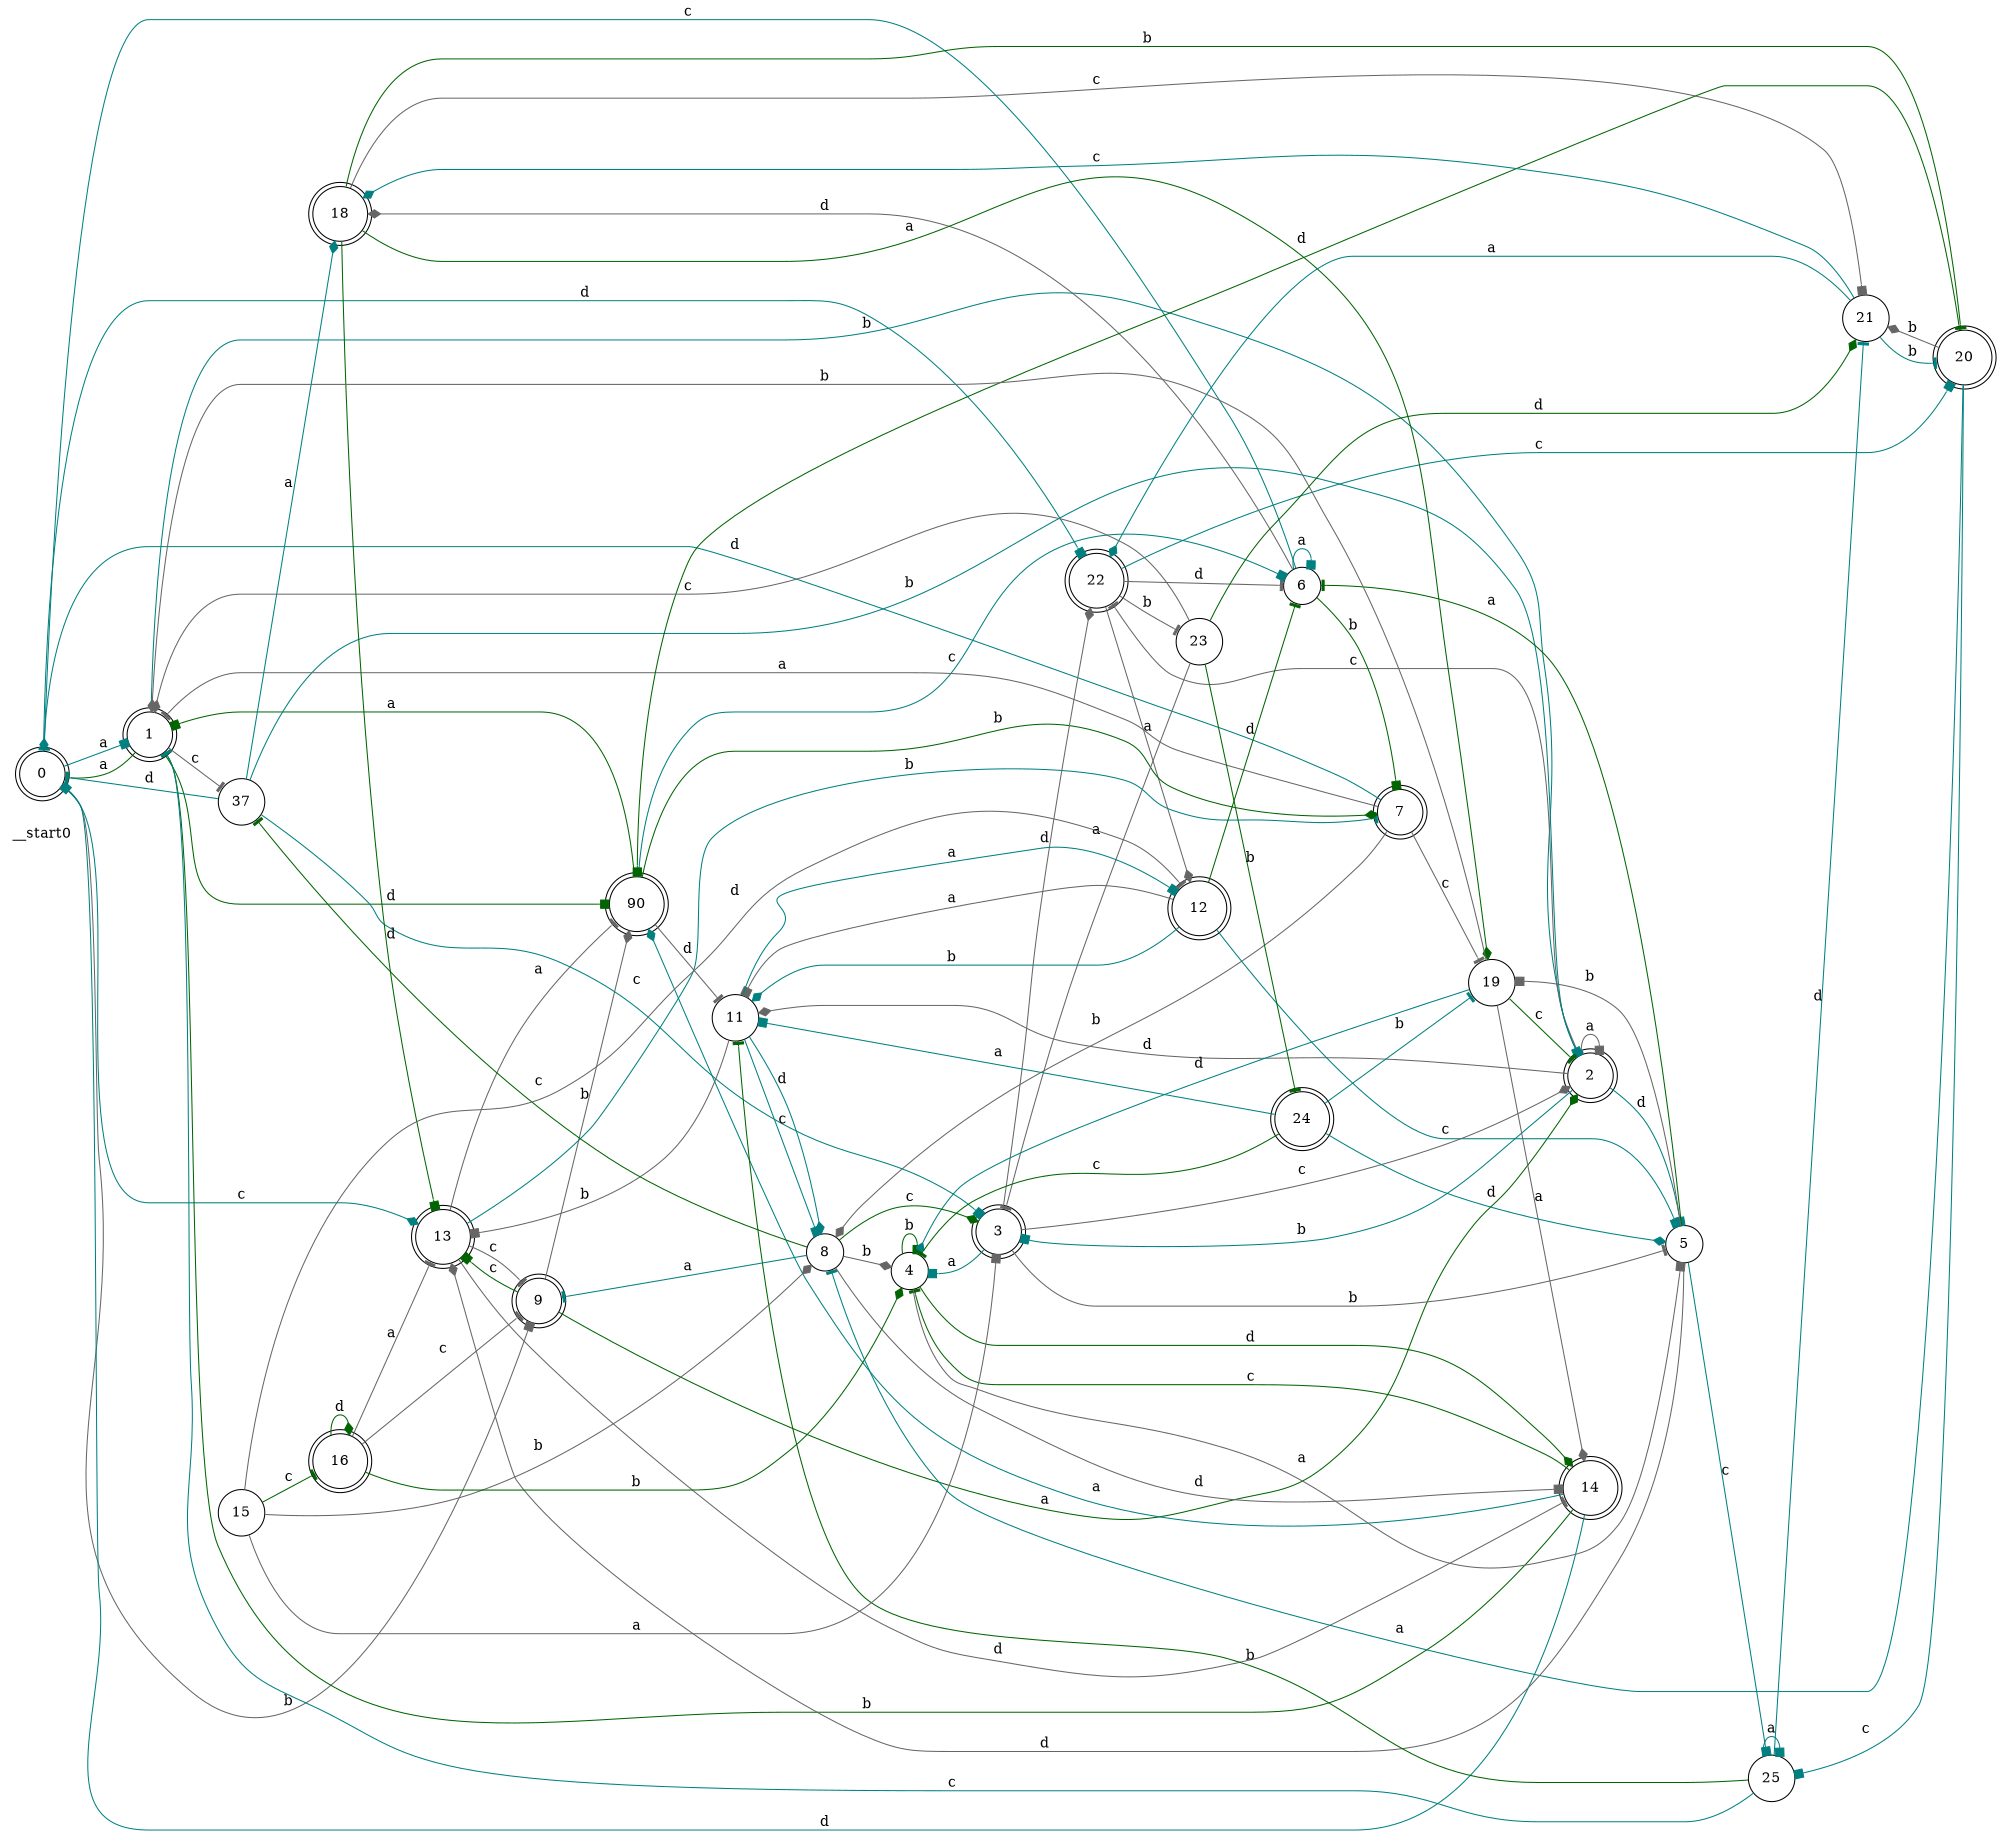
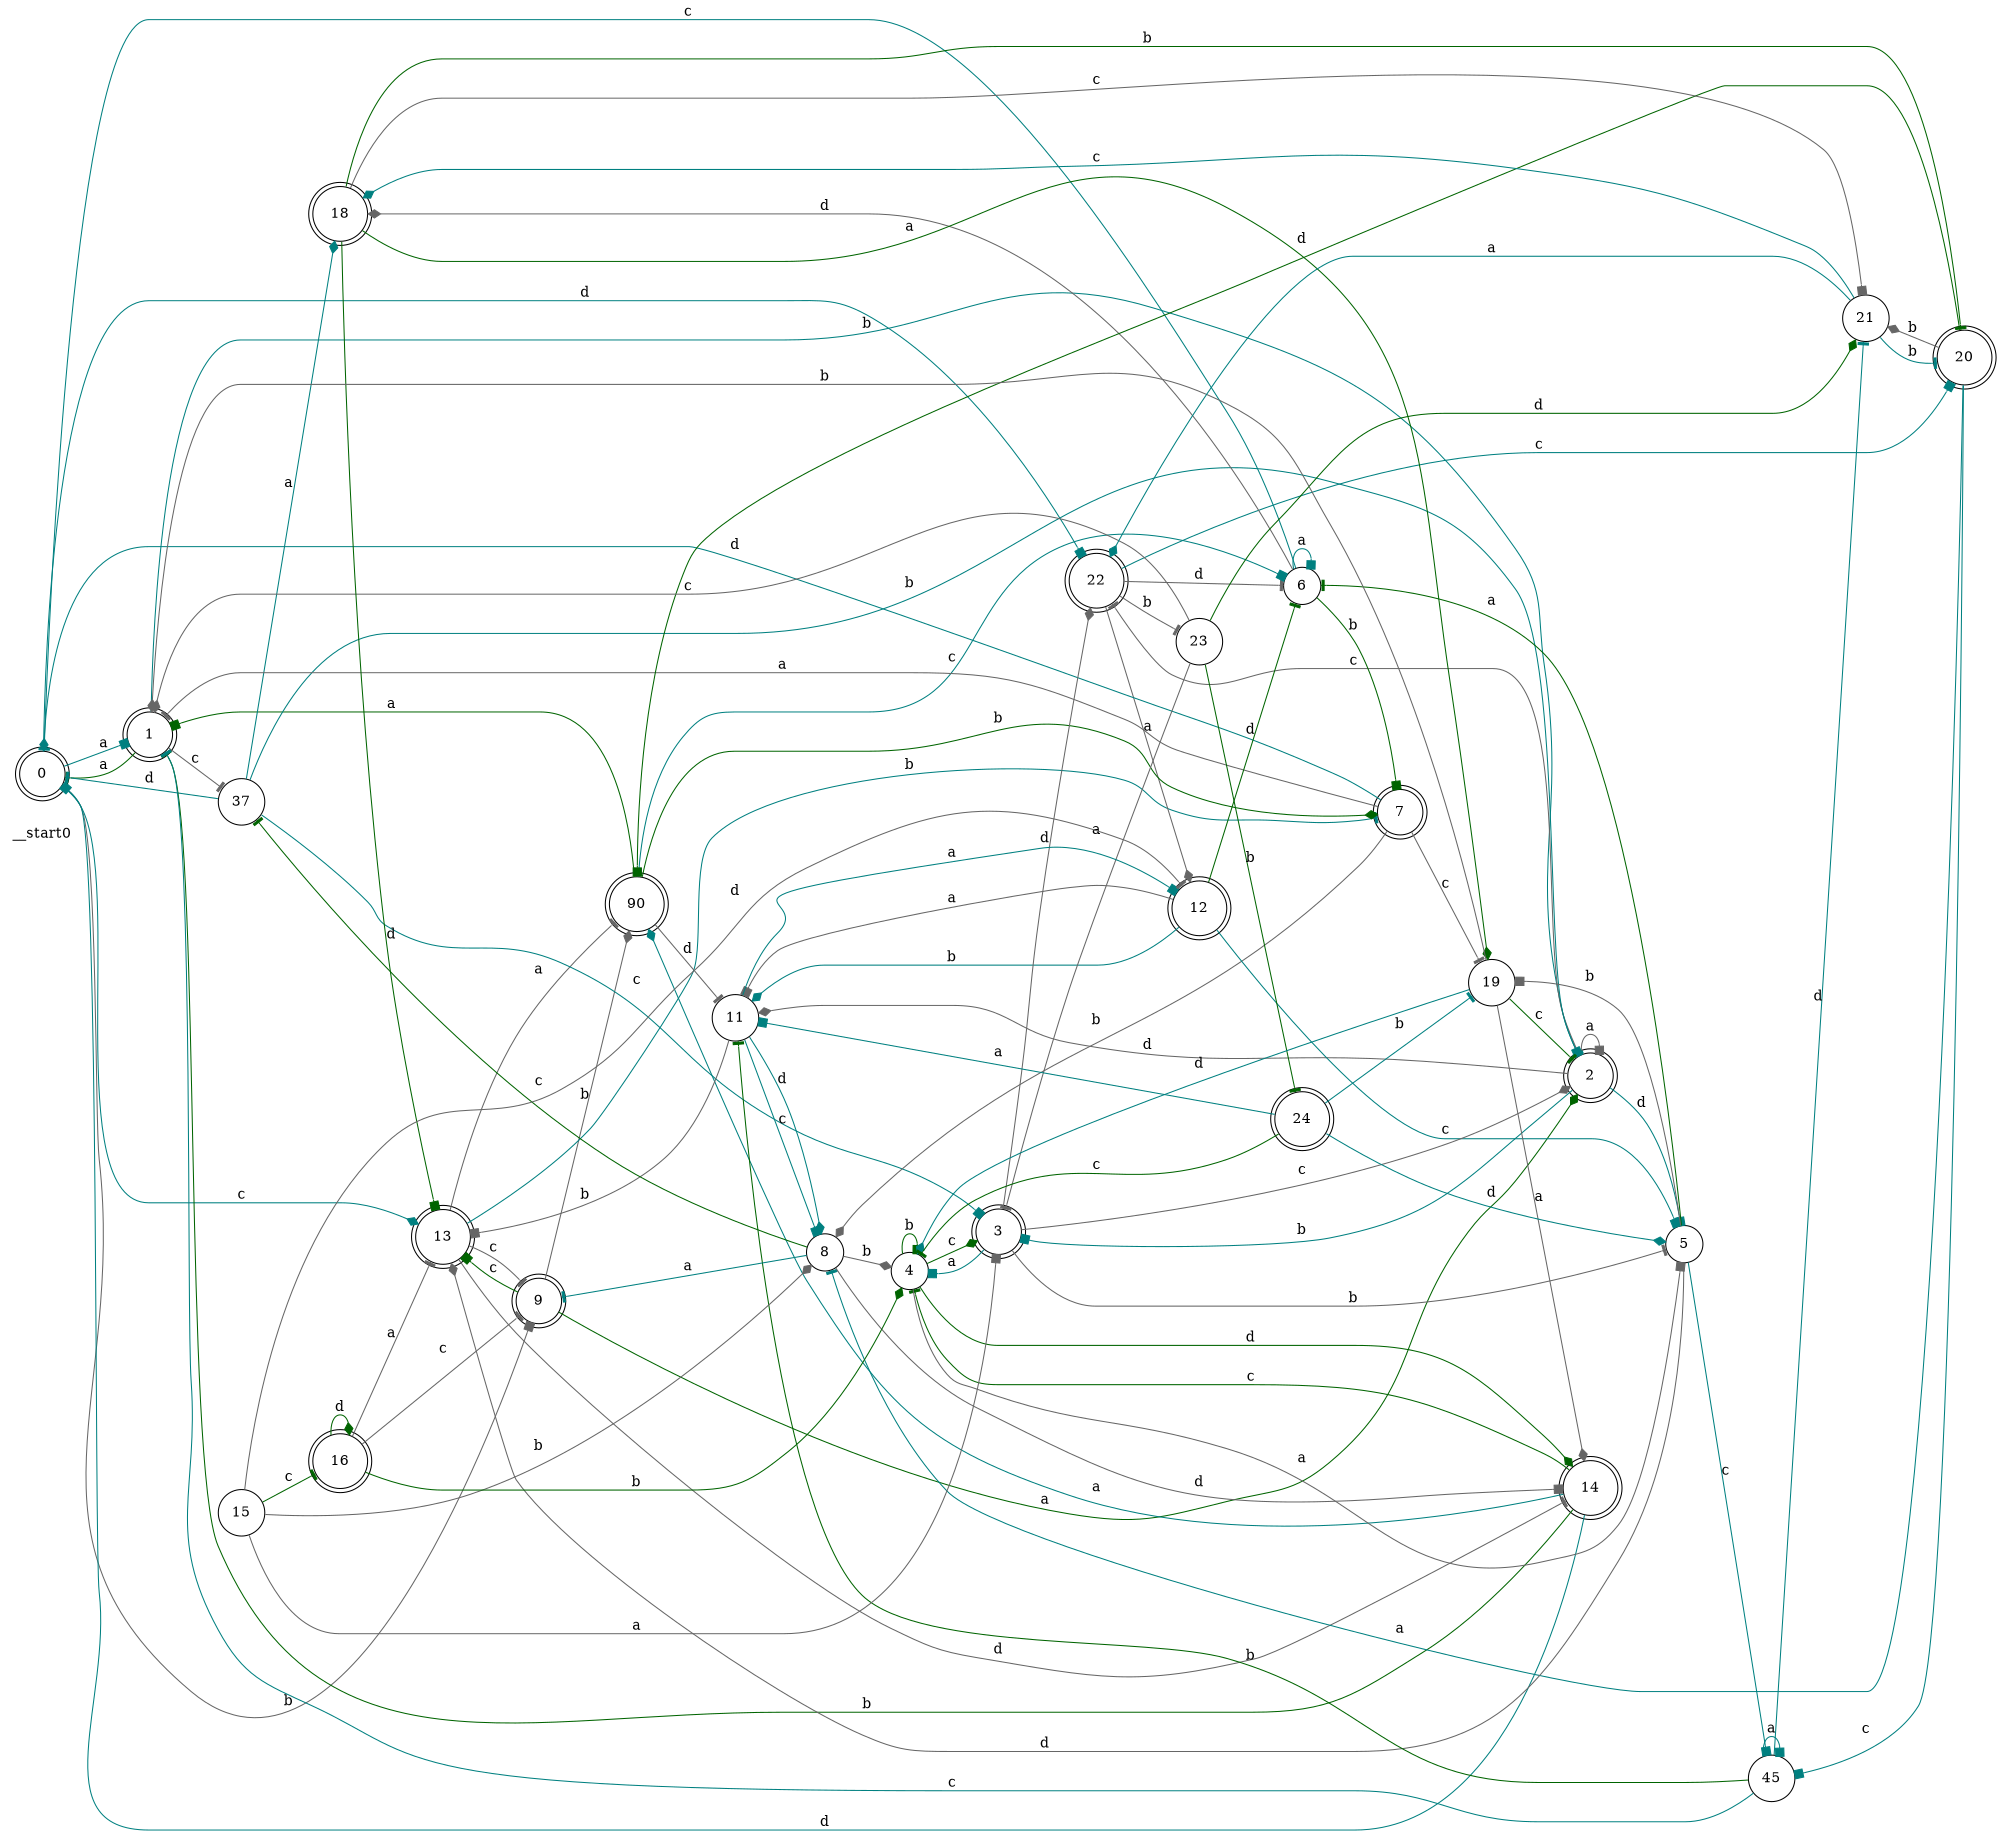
(314, 904) -> none
(899, 1207) -> (946, 1255)
(1772, 1778) -> (1772, 1778)
